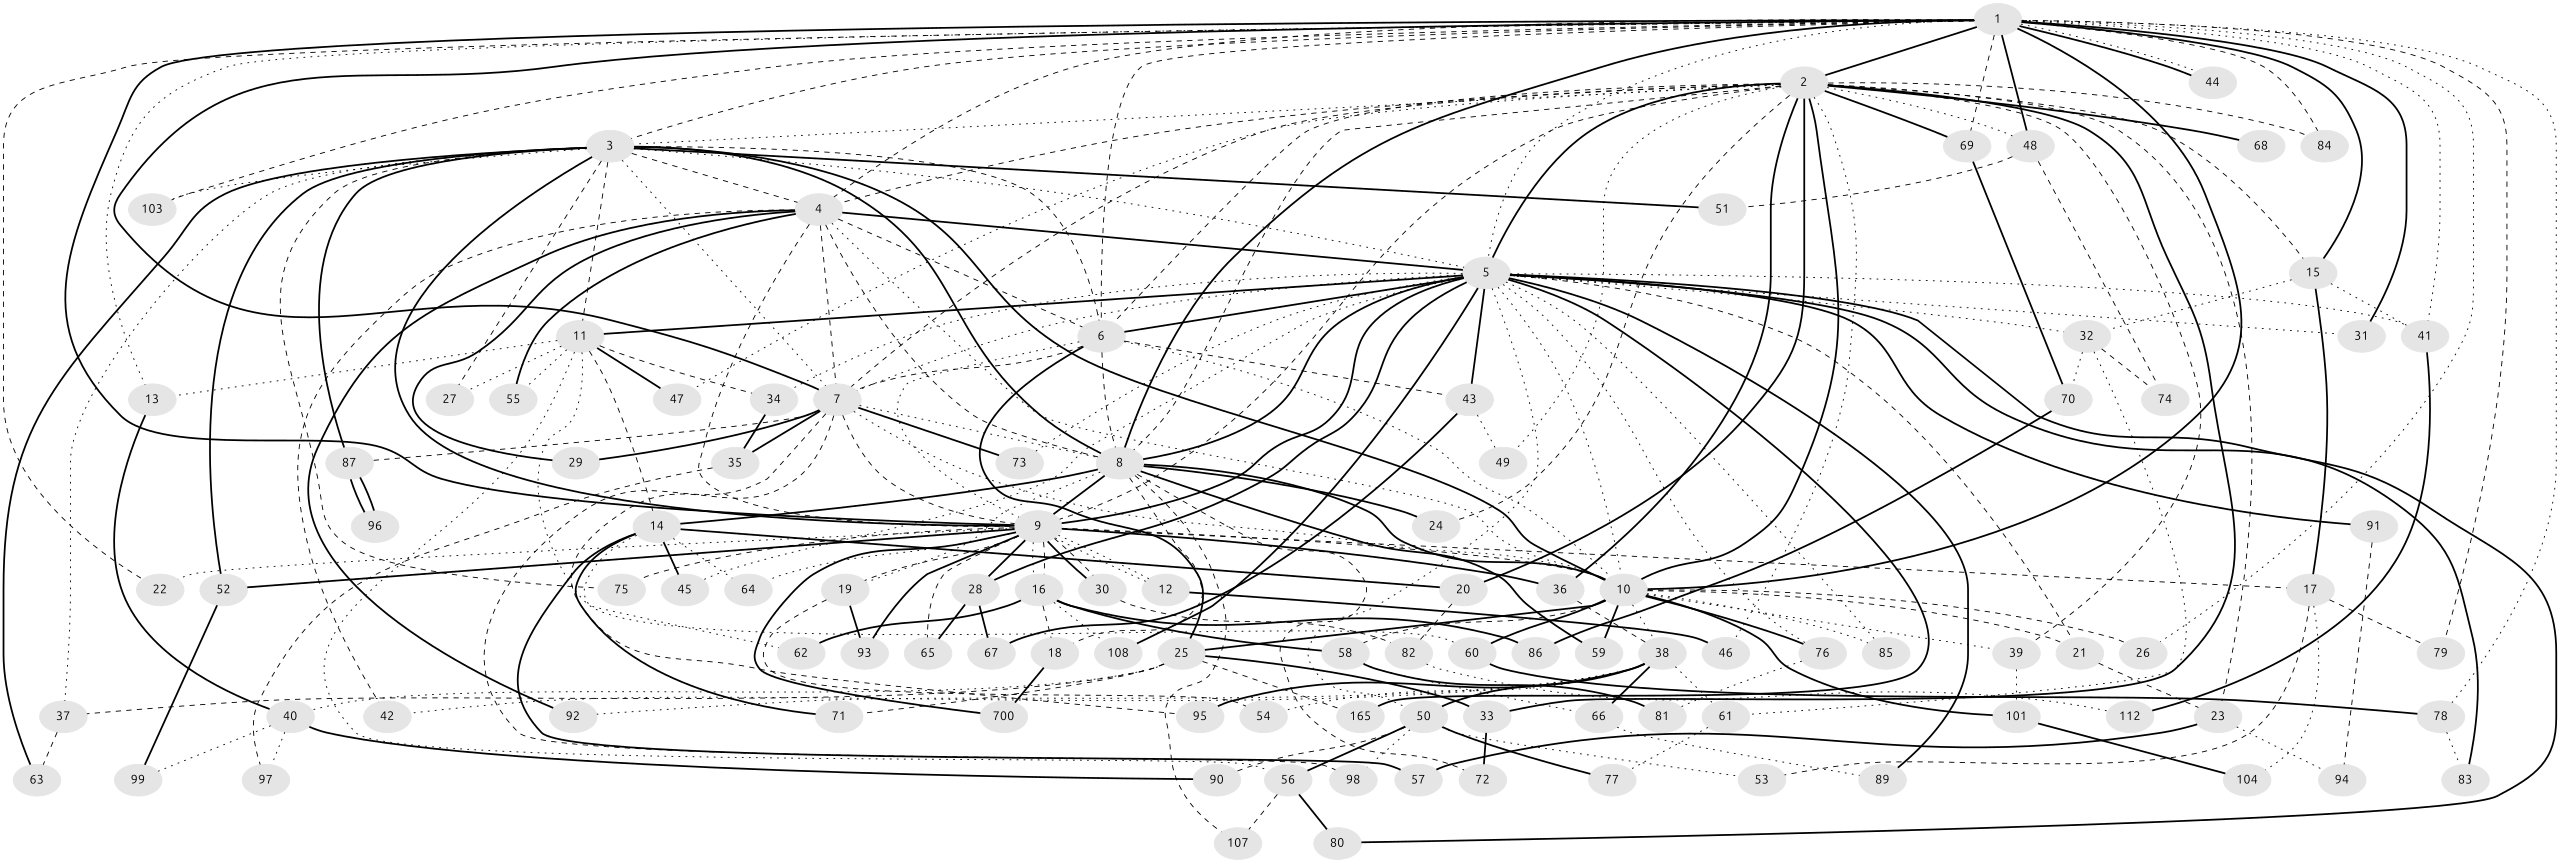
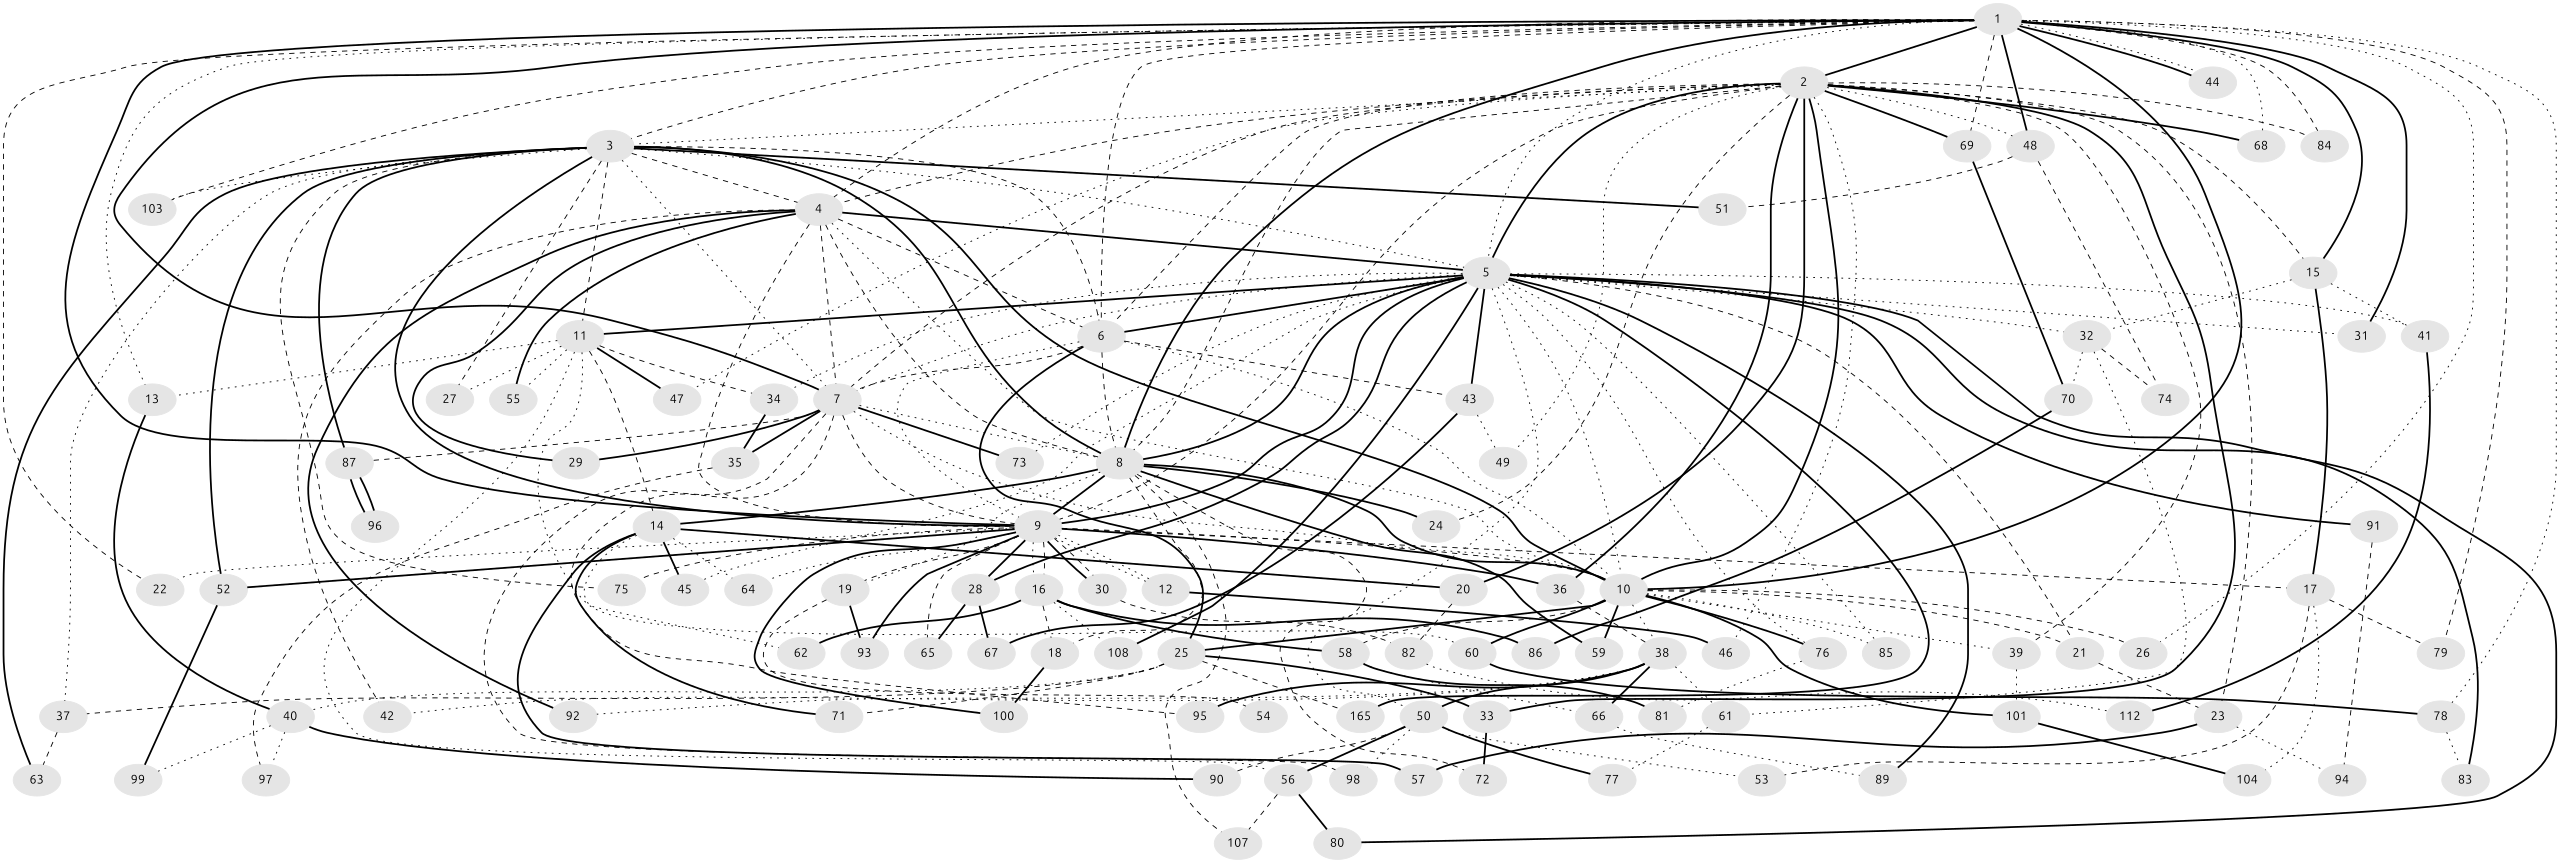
(2340, 56) -> (2239, 63)
(1466, 691) -> none
(1004, 717) -> (1004, 717)
